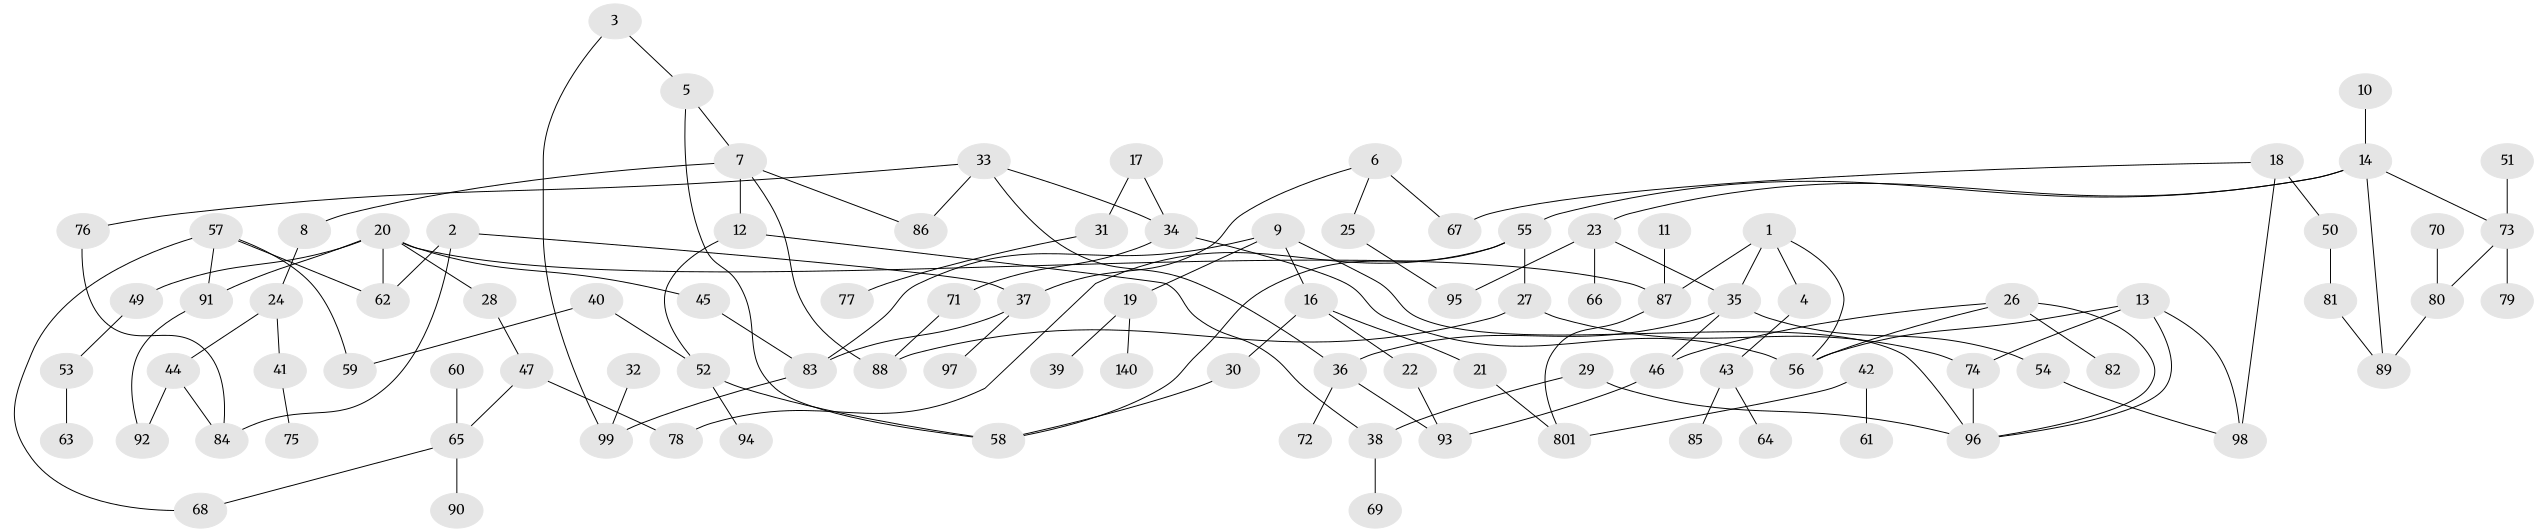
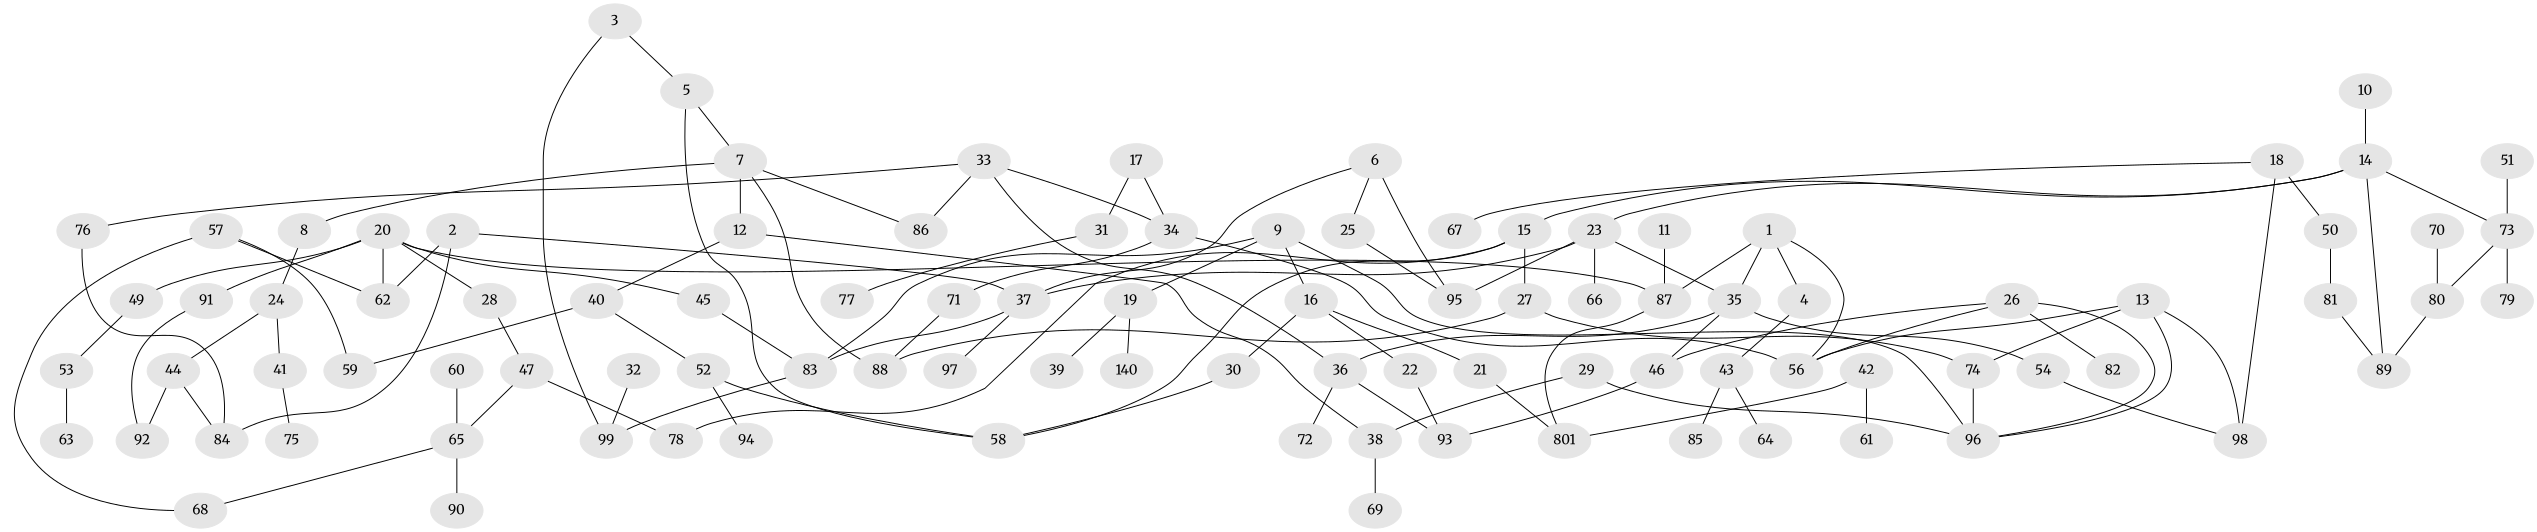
(1415, 196) -> (1411, 233)
(1525, 231) -> (1525, 231)
(211, 266) -> none
none -> (1286, 273)
(669, 283) -> (671, 265)
